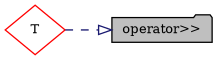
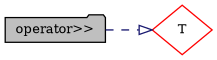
(82, 30) -> (122, 30)
